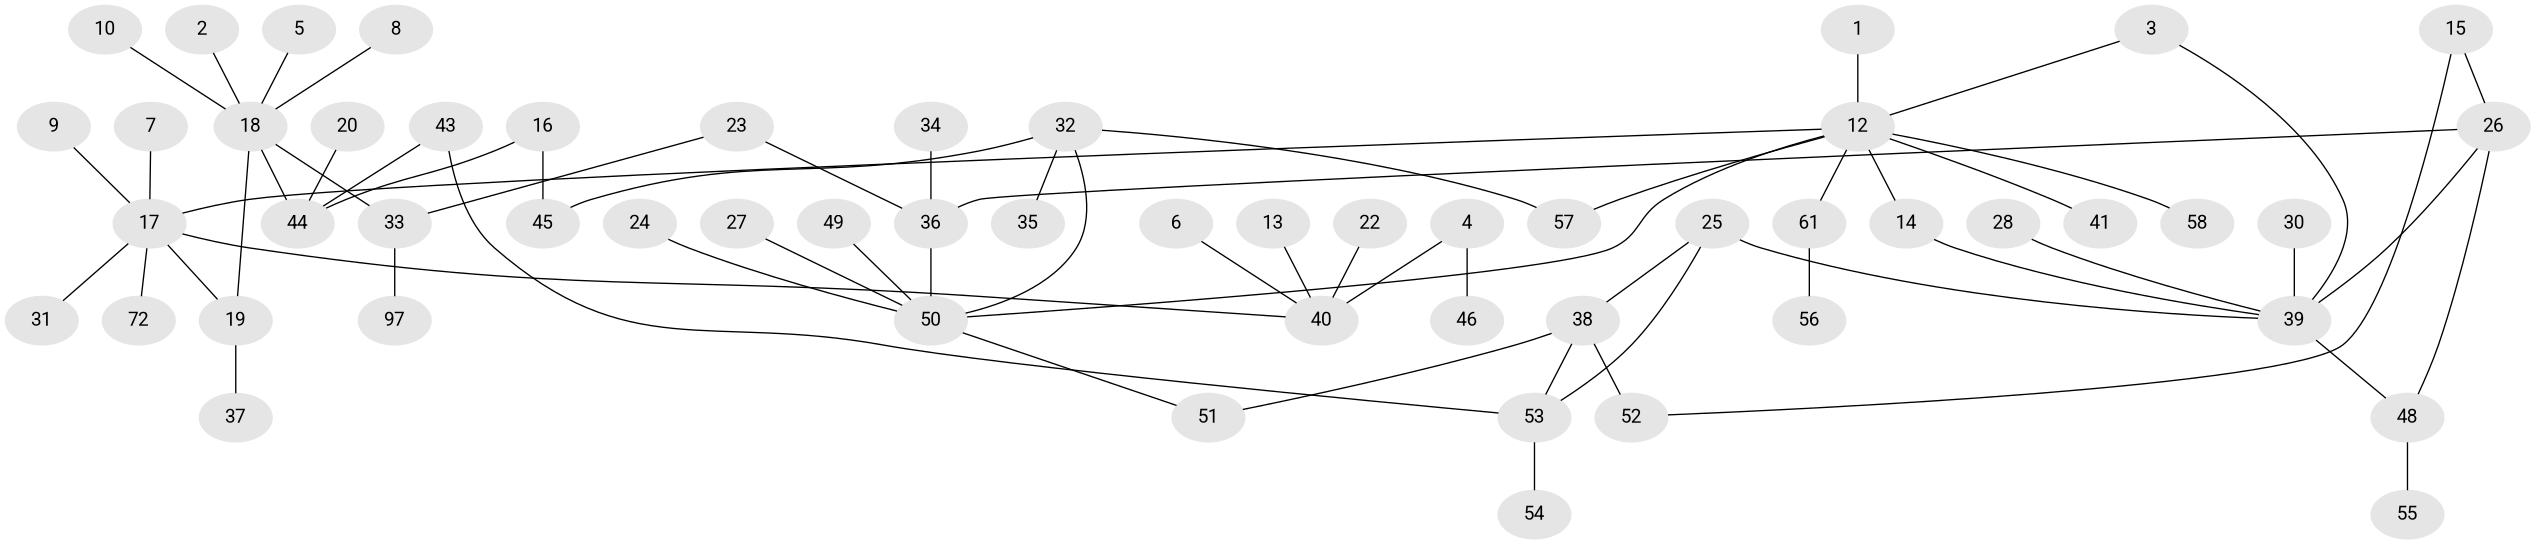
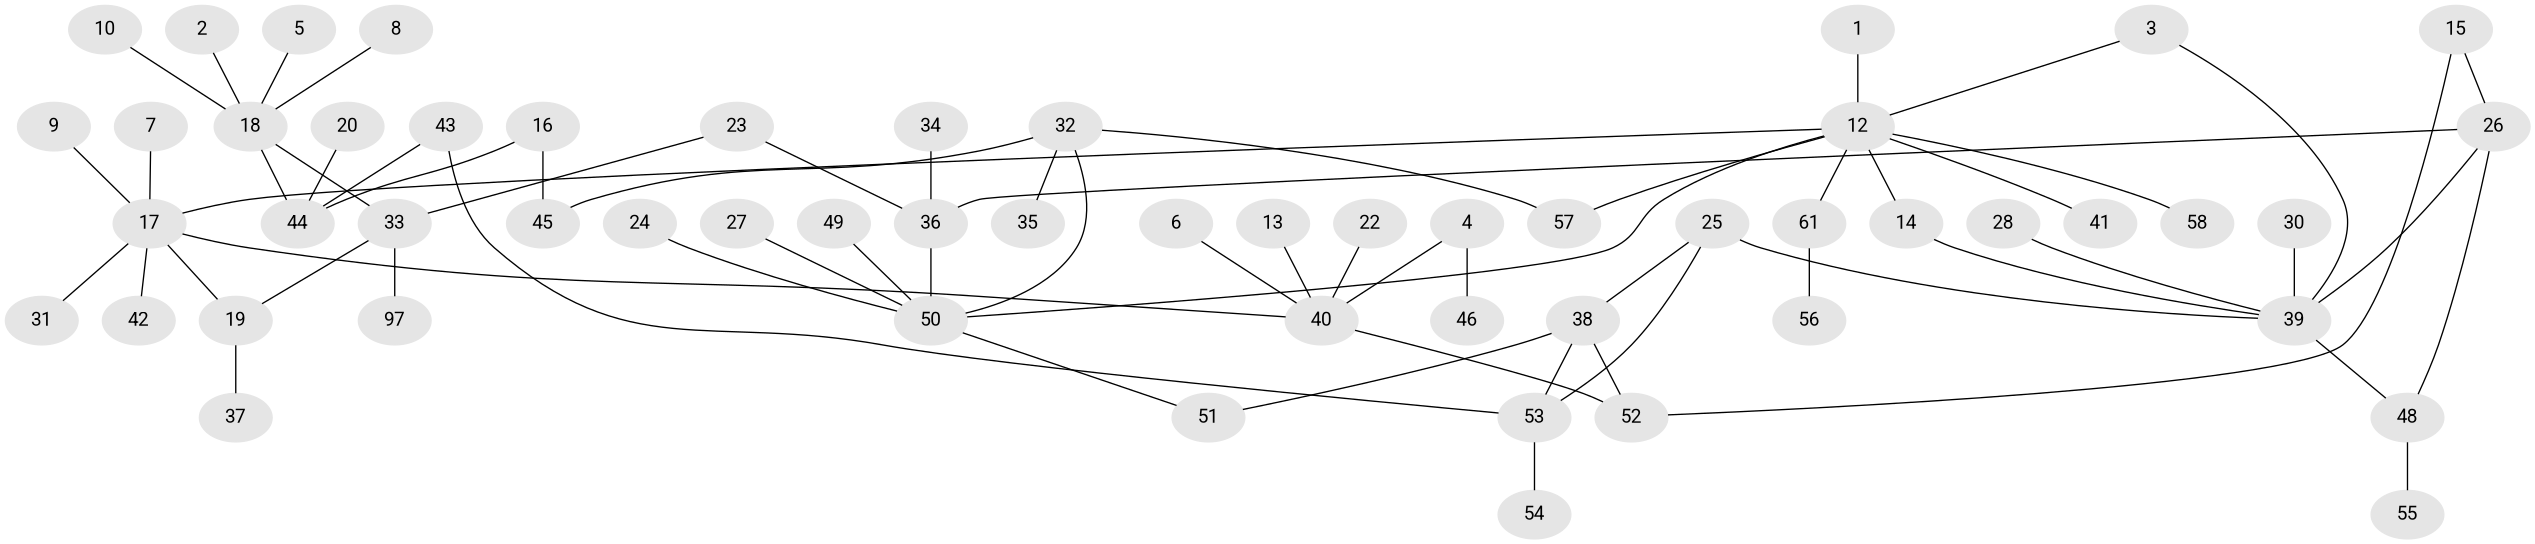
(243, 224) -> (315, 272)
(139, 321) -> (139, 321)
none -> (1486, 365)
